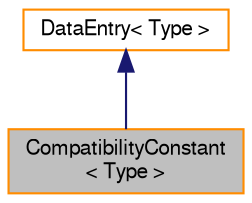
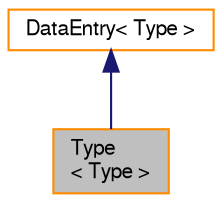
(126, 161) -> (111, 161)
